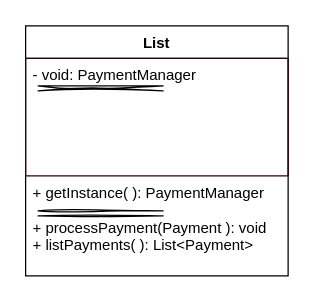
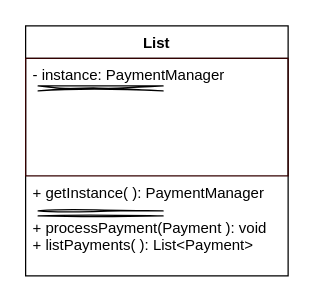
(117, 75) -> (134, 75)
